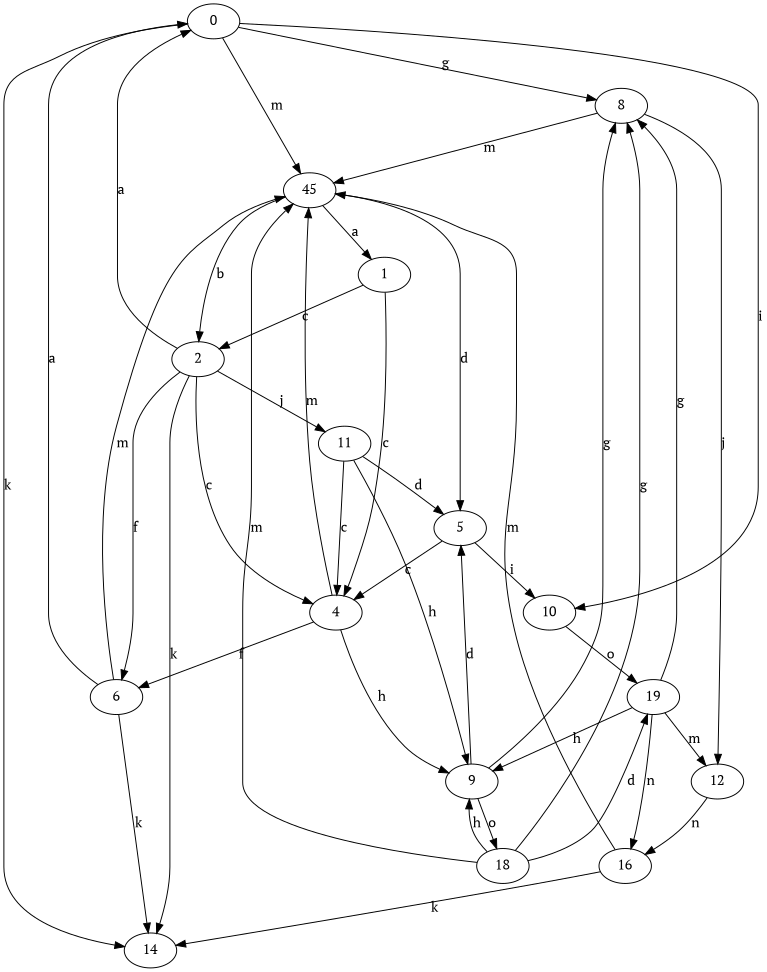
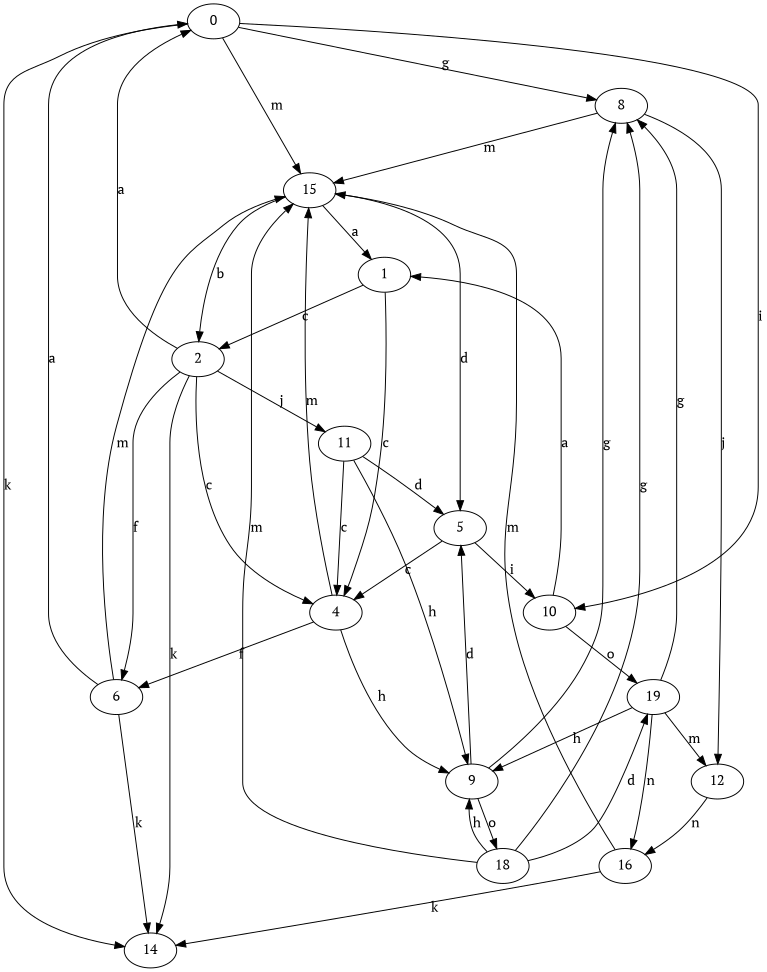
(310, 190) -> (310, 190)
none -> (561, 388)
